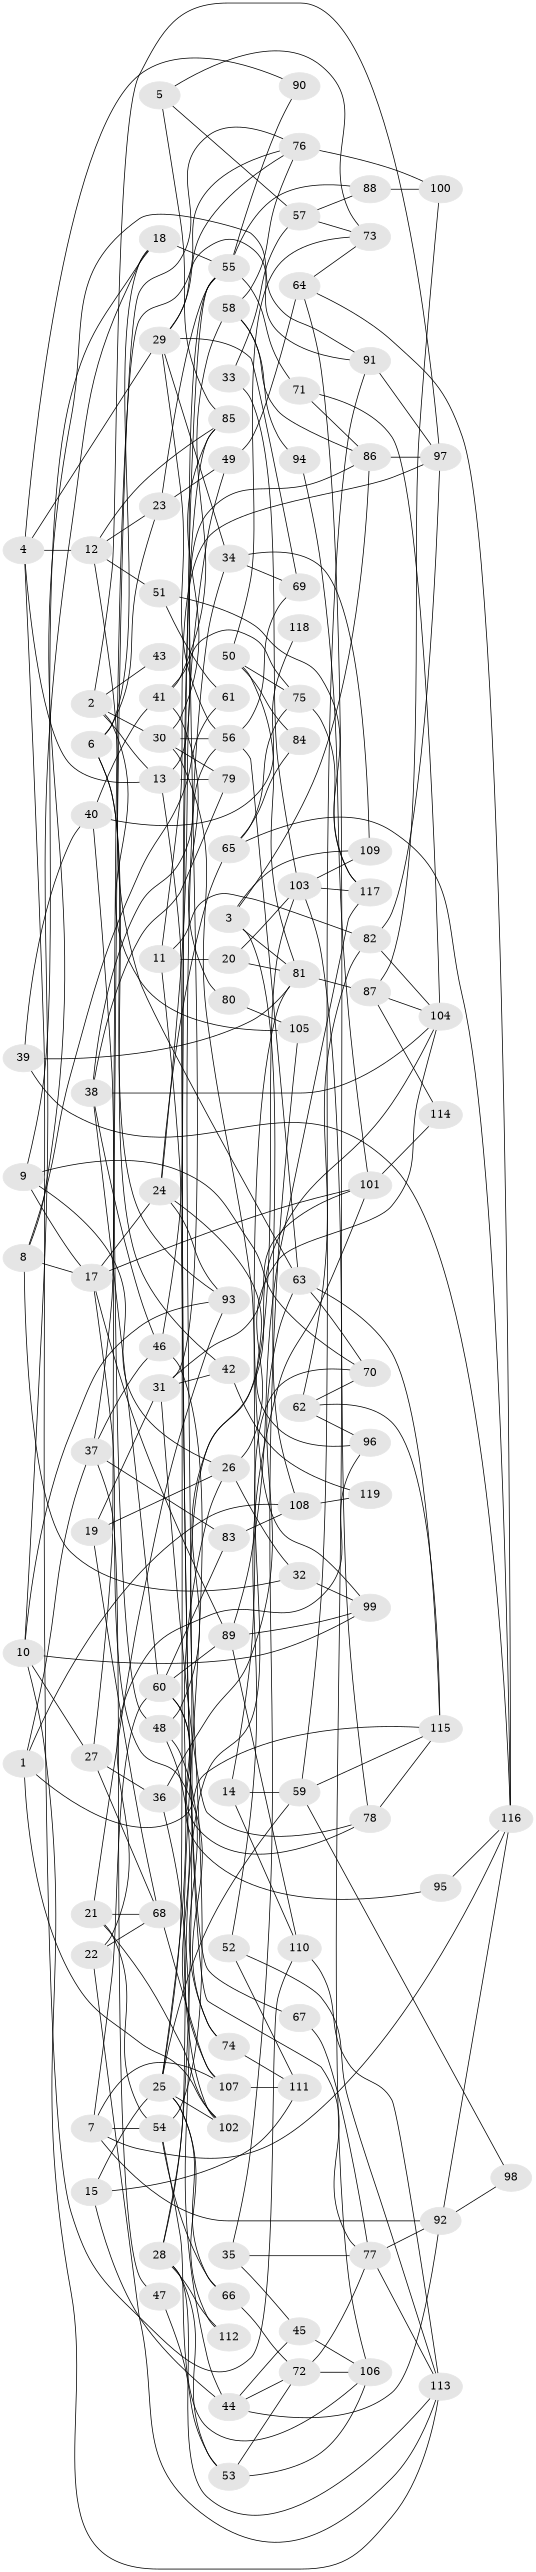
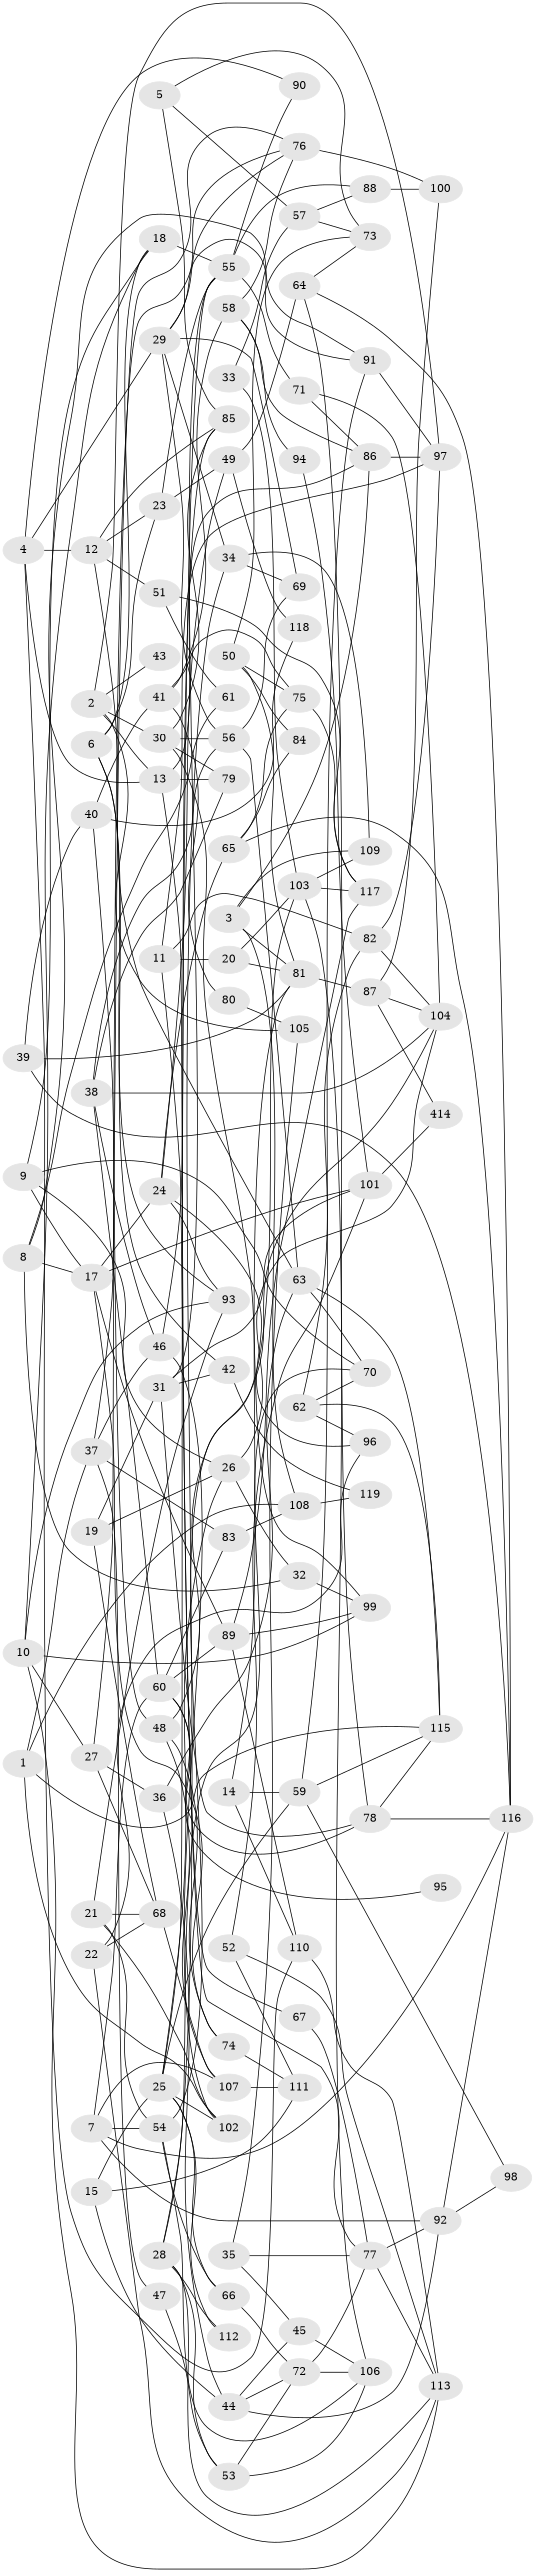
none -> (258, 559)
(441, 1115) -> (441, 1115)
(476, 1853) -> (440, 1819)
